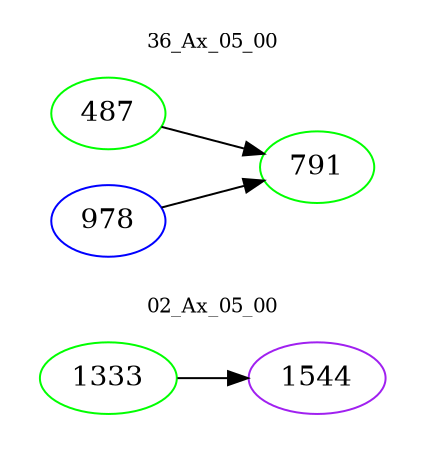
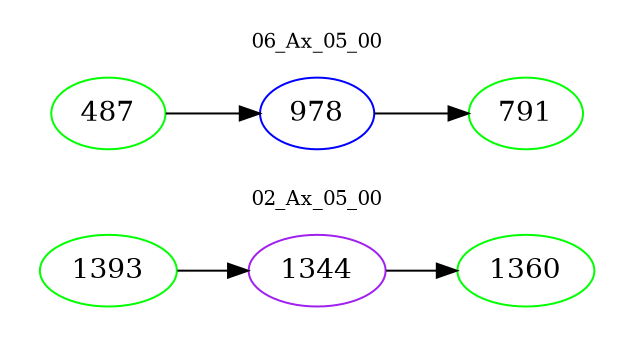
(213, 43) -> (317, 43)
(203, 138) -> (203, 113)
none -> (526, 271)
(108, 378) -> (108, 271)
(317, 378) -> (317, 271)
